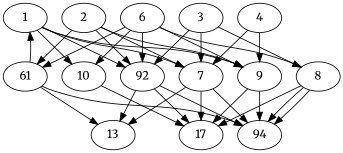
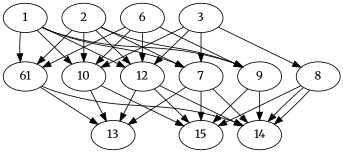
(260, 18) -> none
none -> (159, 39)
none -> (84, 43)
(223, 46) -> none
(31, 51) -> (20, 43)
(142, 77) -> (142, 77)
none -> (99, 107)
(201, 135) -> (201, 135)
(260, 135) -> (260, 135)
